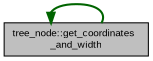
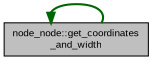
(76, 39) -> (76, 39)
